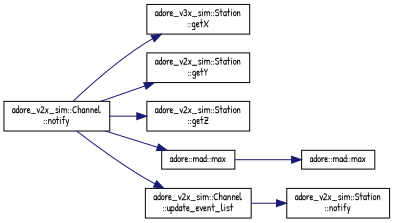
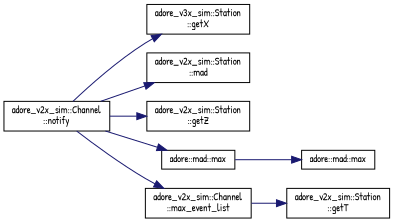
(198, 68) -> (198, 68)
(198, 203) -> (198, 203)
(338, 203) -> (338, 203)
